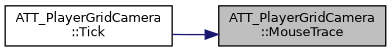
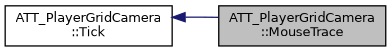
(189, 35) -> (202, 17)
